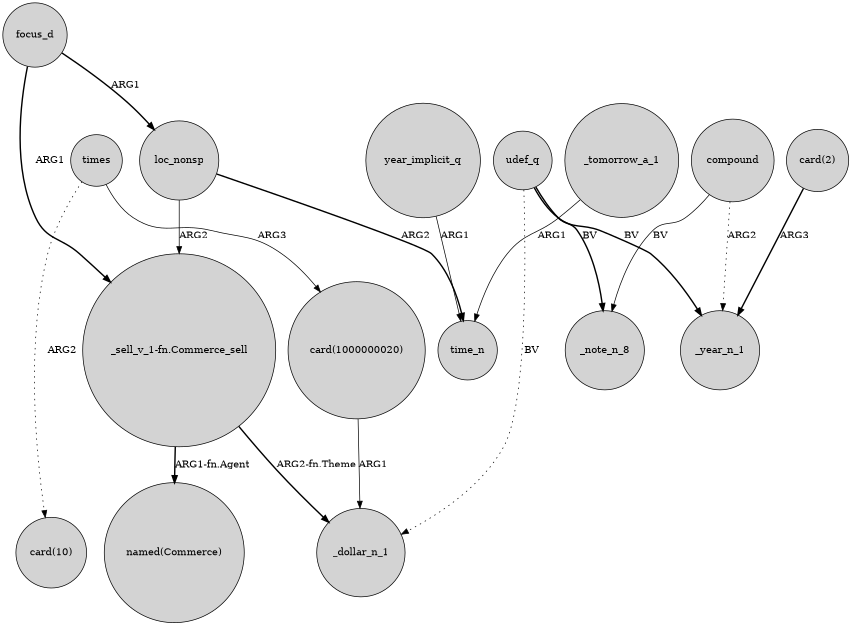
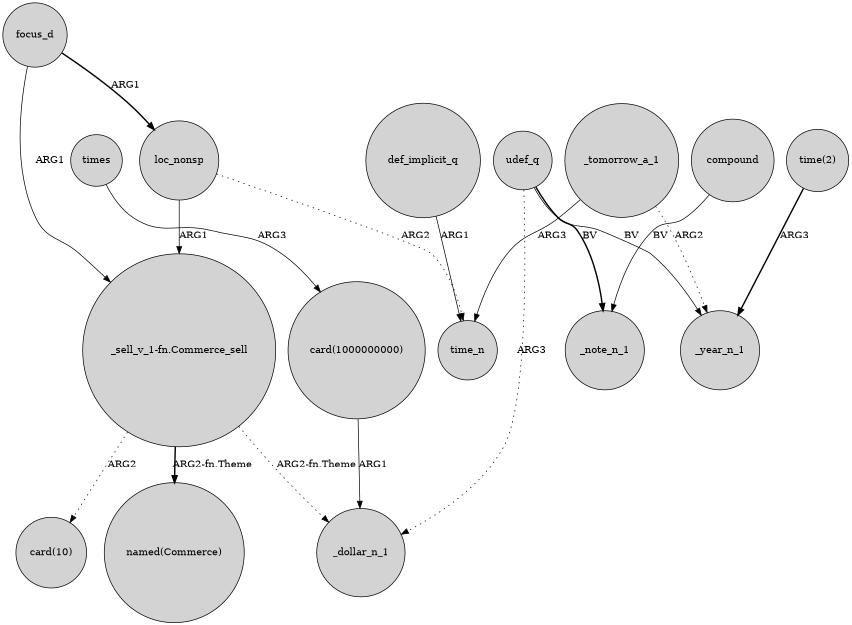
(423, 160) -> (423, 160)
(818, 160) -> (818, 160)
(26, 189) -> (26, 189)
(357, 223) -> (357, 223)
(194, 236) -> (194, 236)
(552, 236) -> (552, 236)
(621, 239) -> (621, 239)
(727, 253) -> (683, 255)
(36, 342) -> (101, 474)
(357, 350) -> (357, 350)
(532, 350) -> (532, 350)
(605, 350) -> (605, 350)
(212, 465) -> (212, 465)
(280, 473) -> (280, 473)
